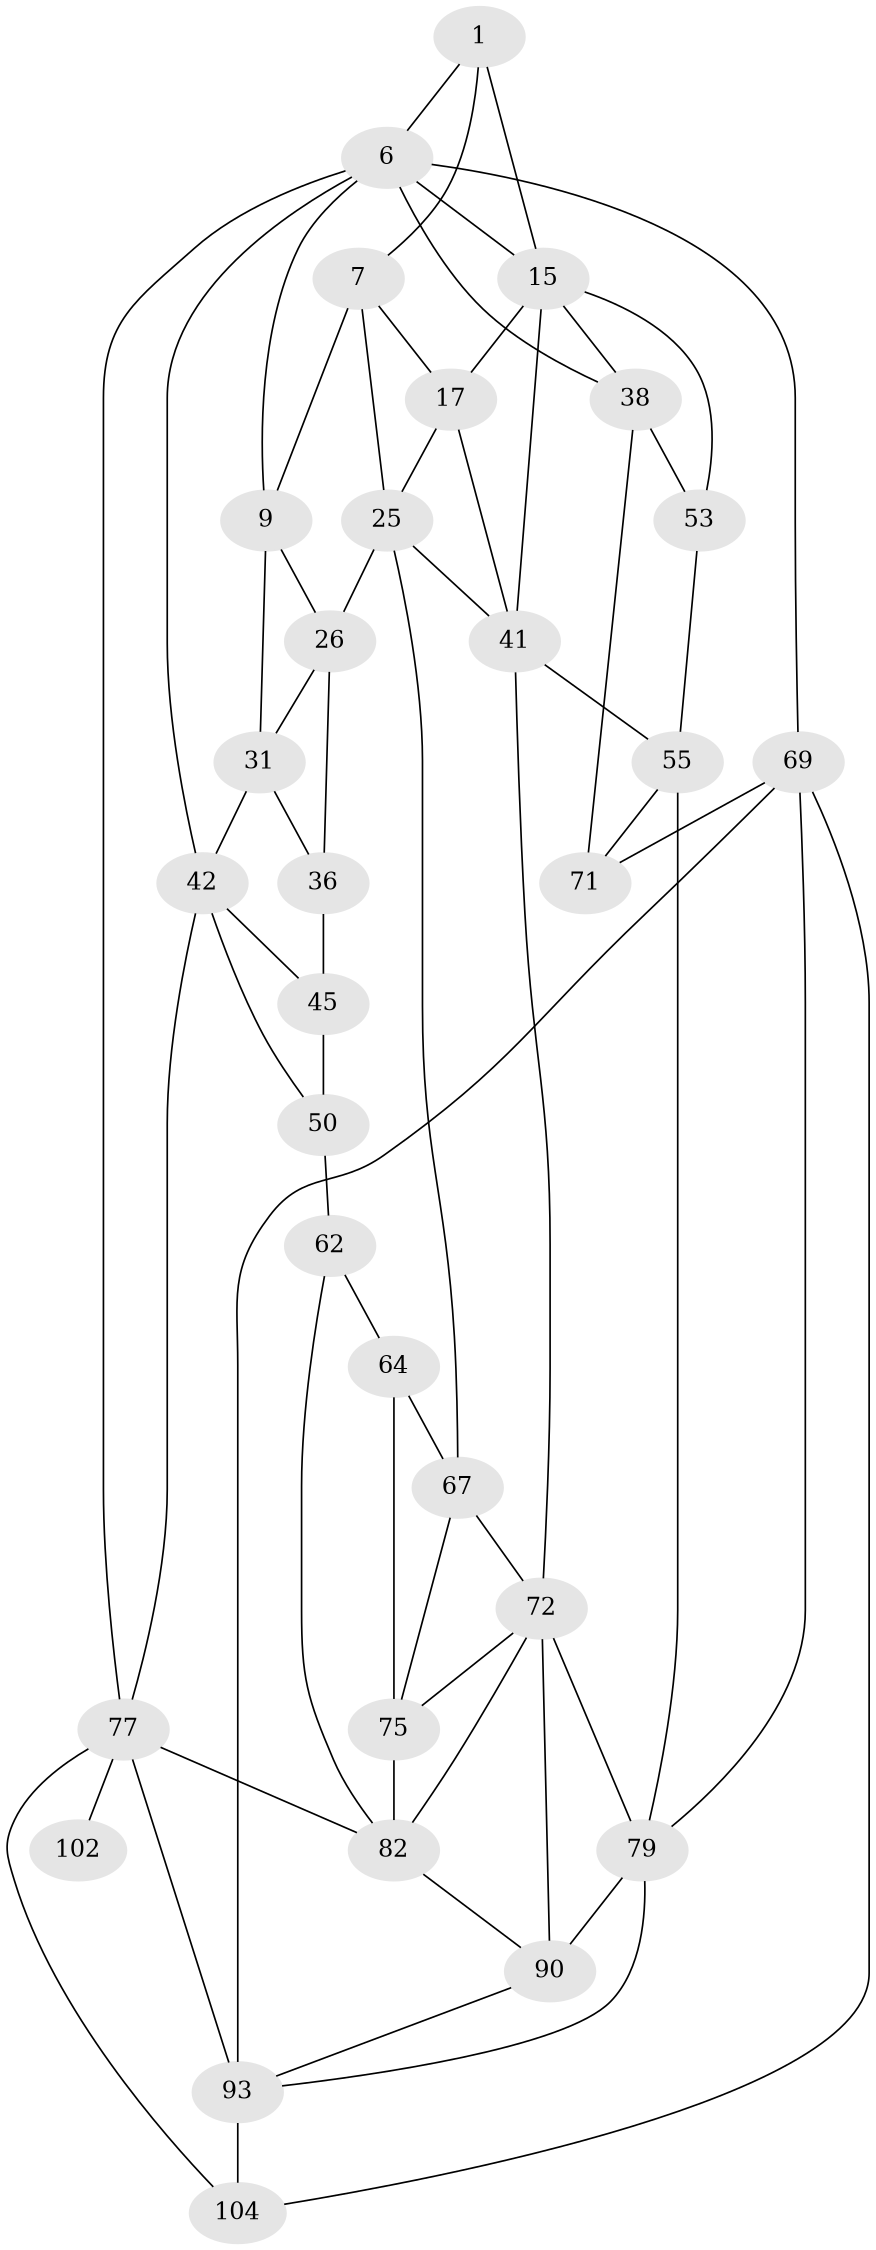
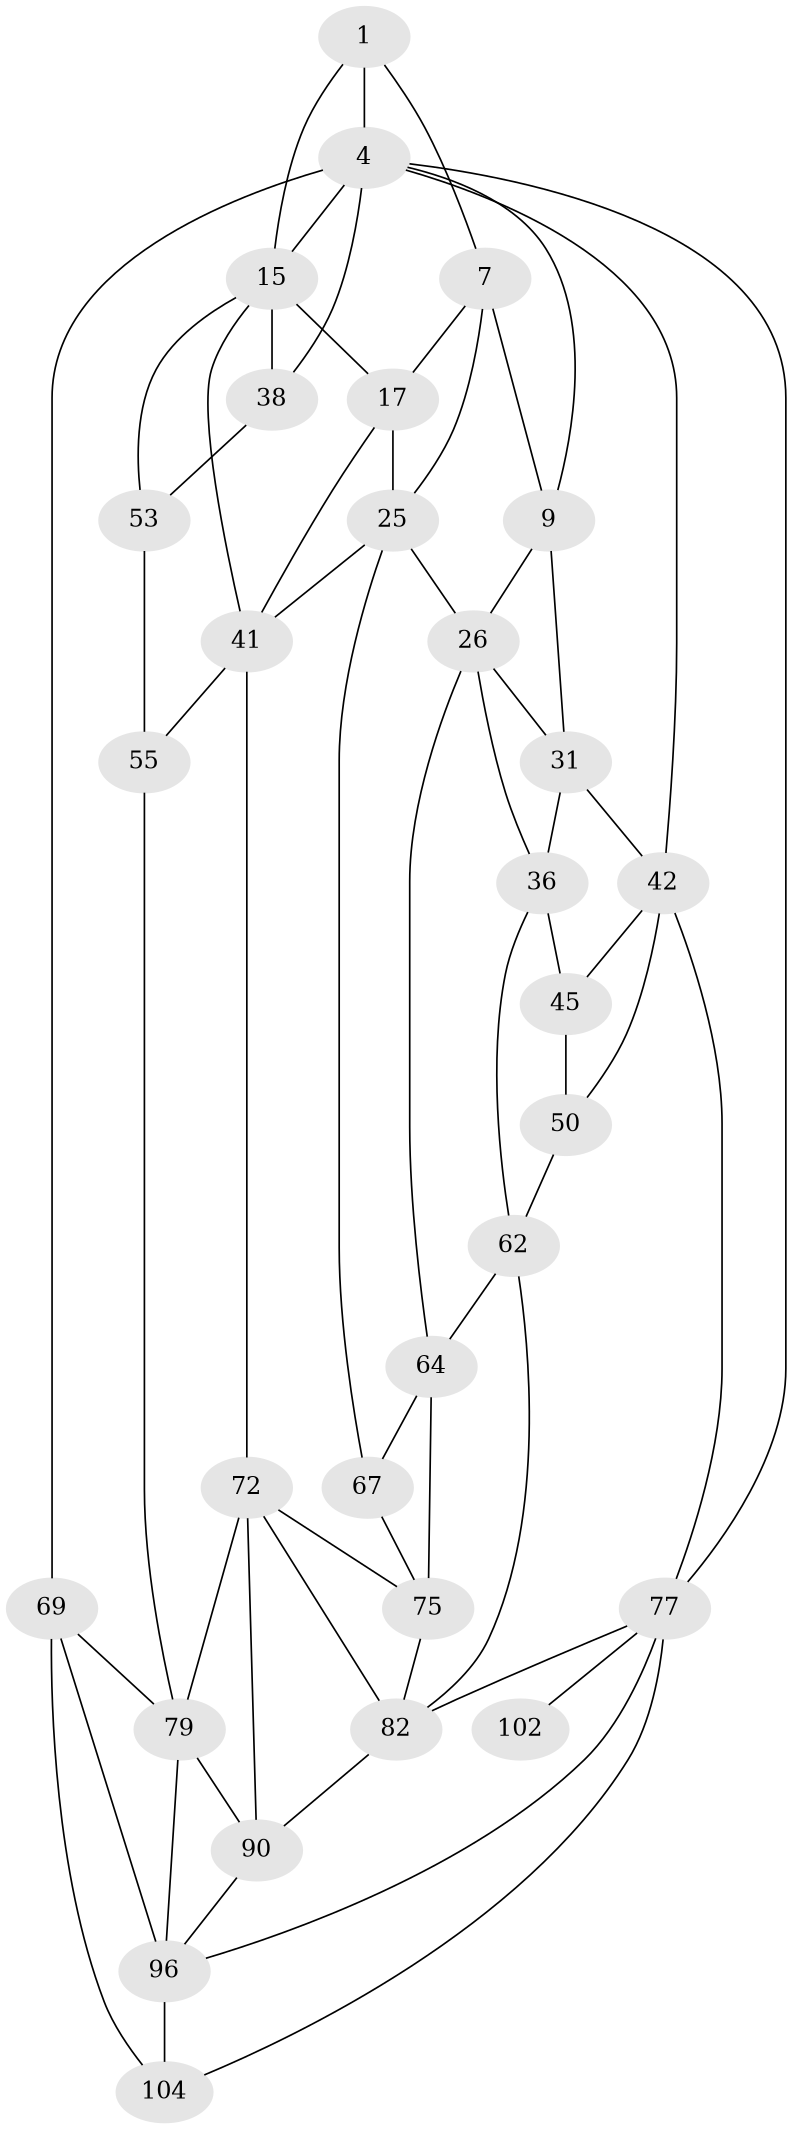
(387, 158) -> (364, 158)
(585, 883) -> none
none -> (410, 1001)
none -> (497, 1062)
(500, 1548) -> none
(238, 2092) -> (165, 1971)
